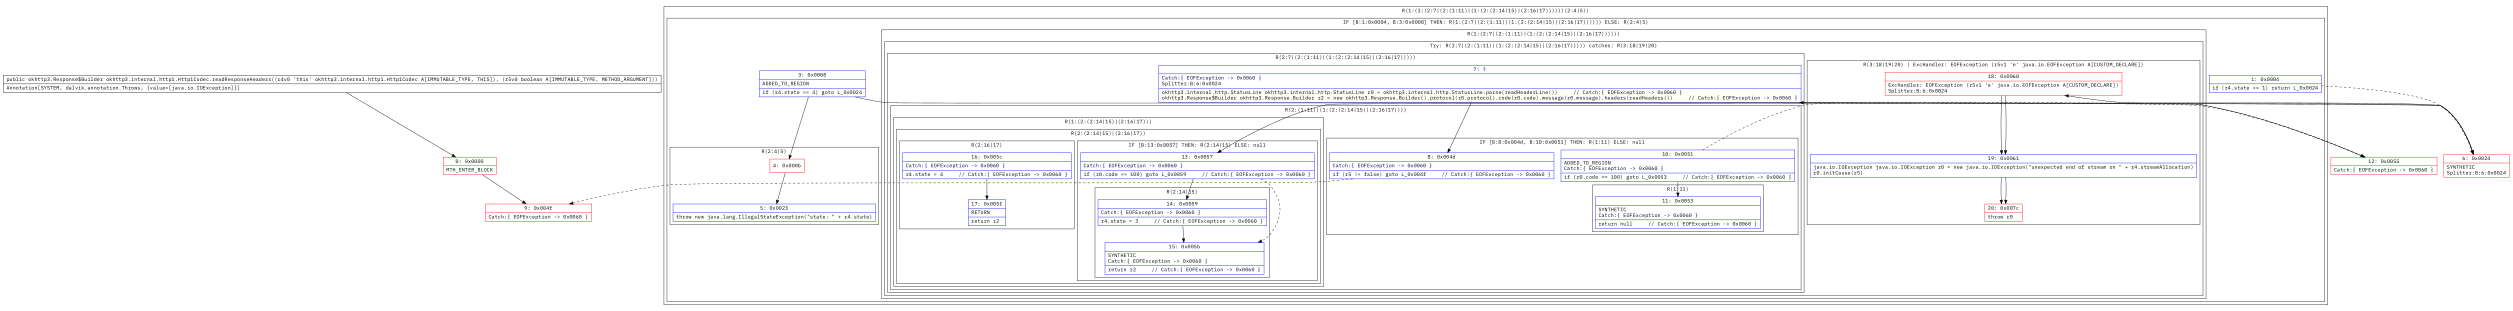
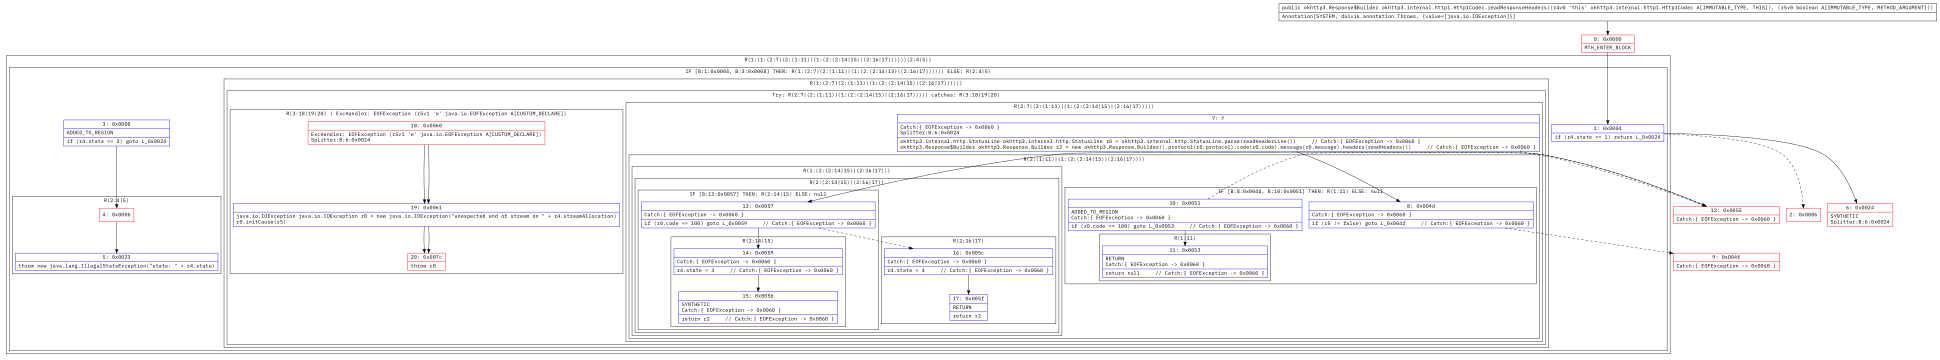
(812, 92) -> (117, 141)
(2409, 95) -> (1773, 141)
(1306, 103) -> none
(2284, 103) -> none
(2152, 104) -> none
(503, 188) -> (1608, 86)
(1280, 210) -> (864, 238)
(1613, 210) -> (1115, 259)
none -> (1804, 215)
